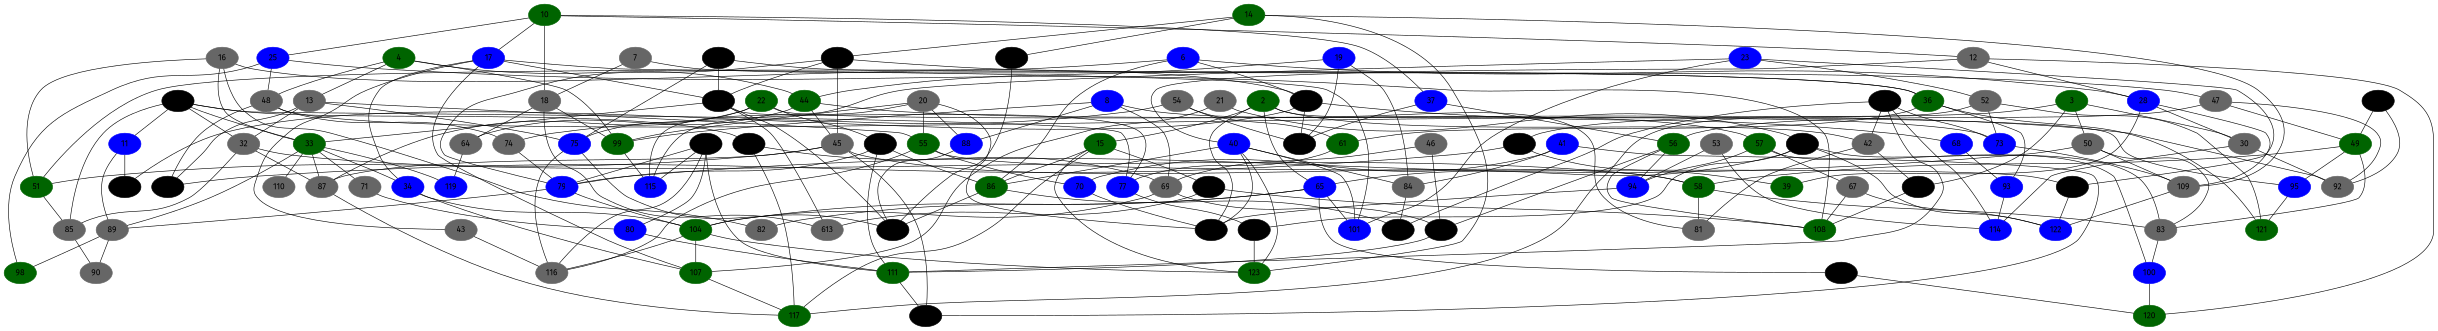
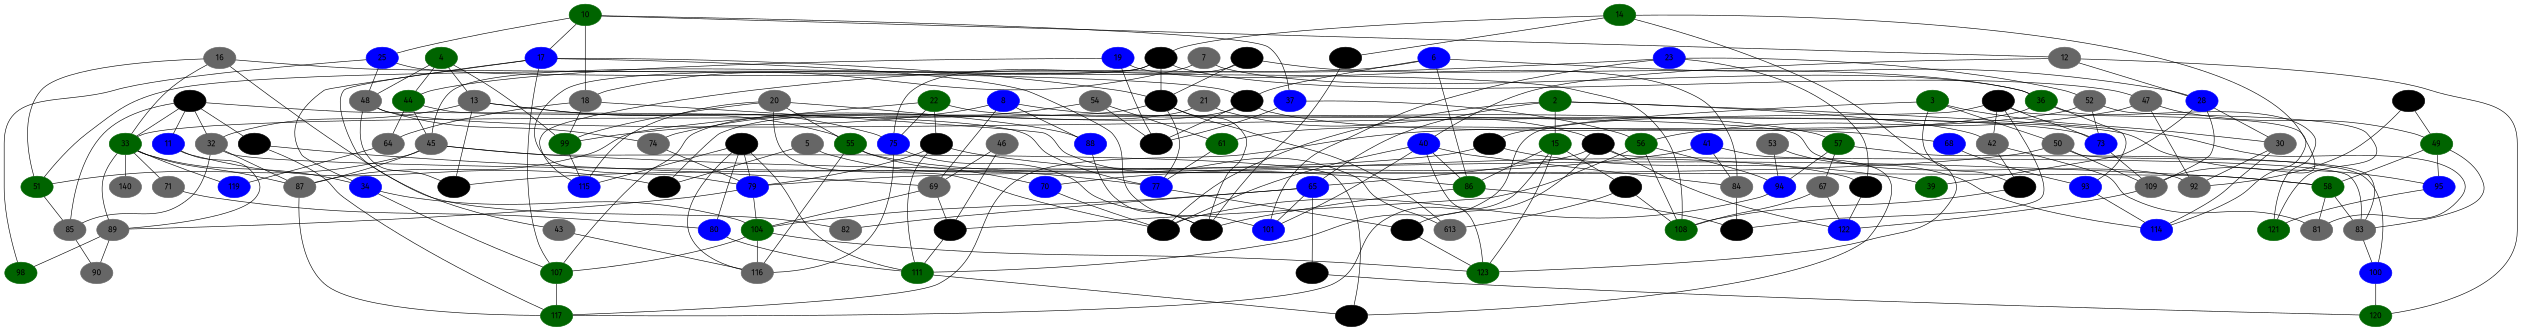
none -> (807, 144)
(279, 187) -> (125, 187)
